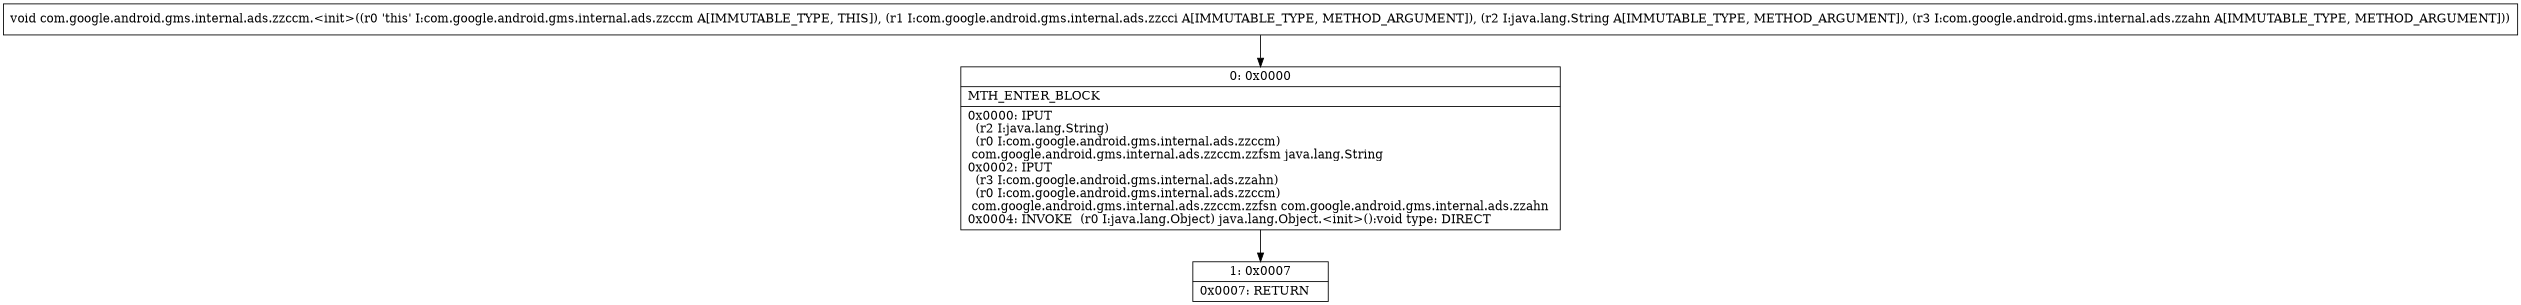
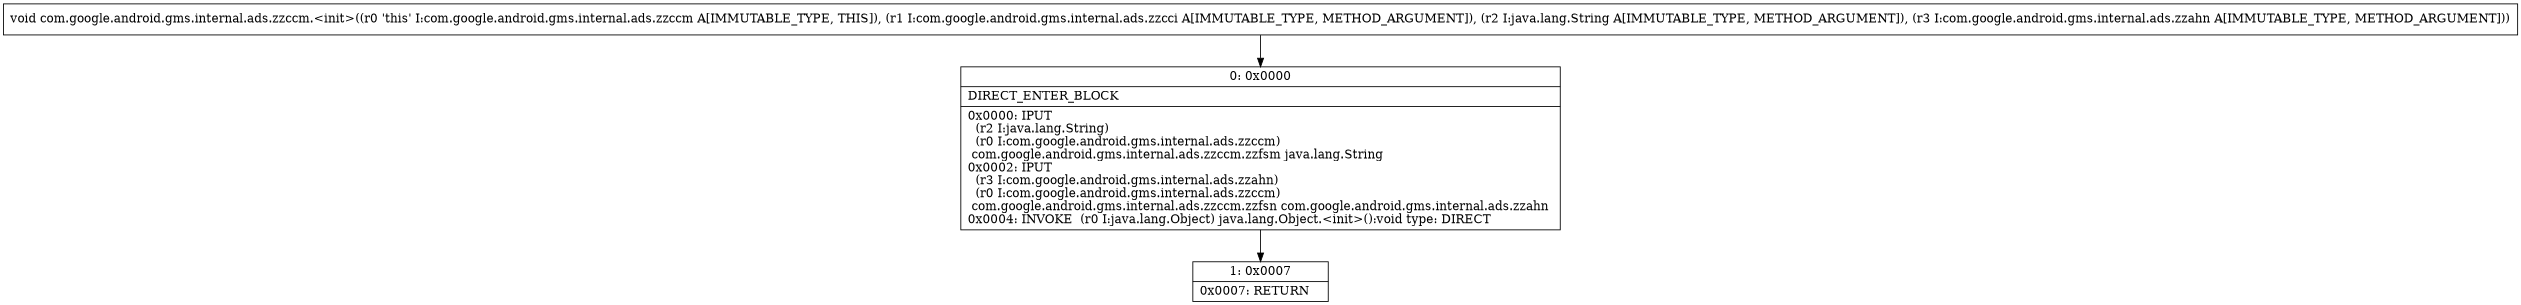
(1034, 96) -> (1043, 96)
